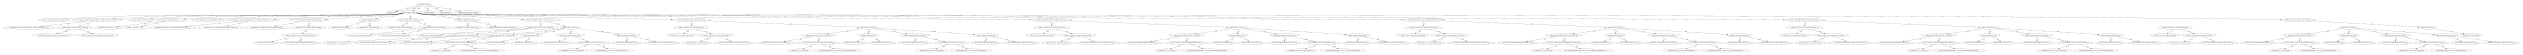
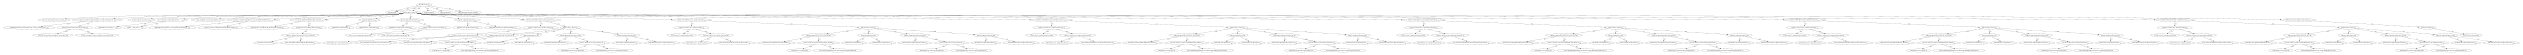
none -> (2175, 20)
(431, 35) -> none
